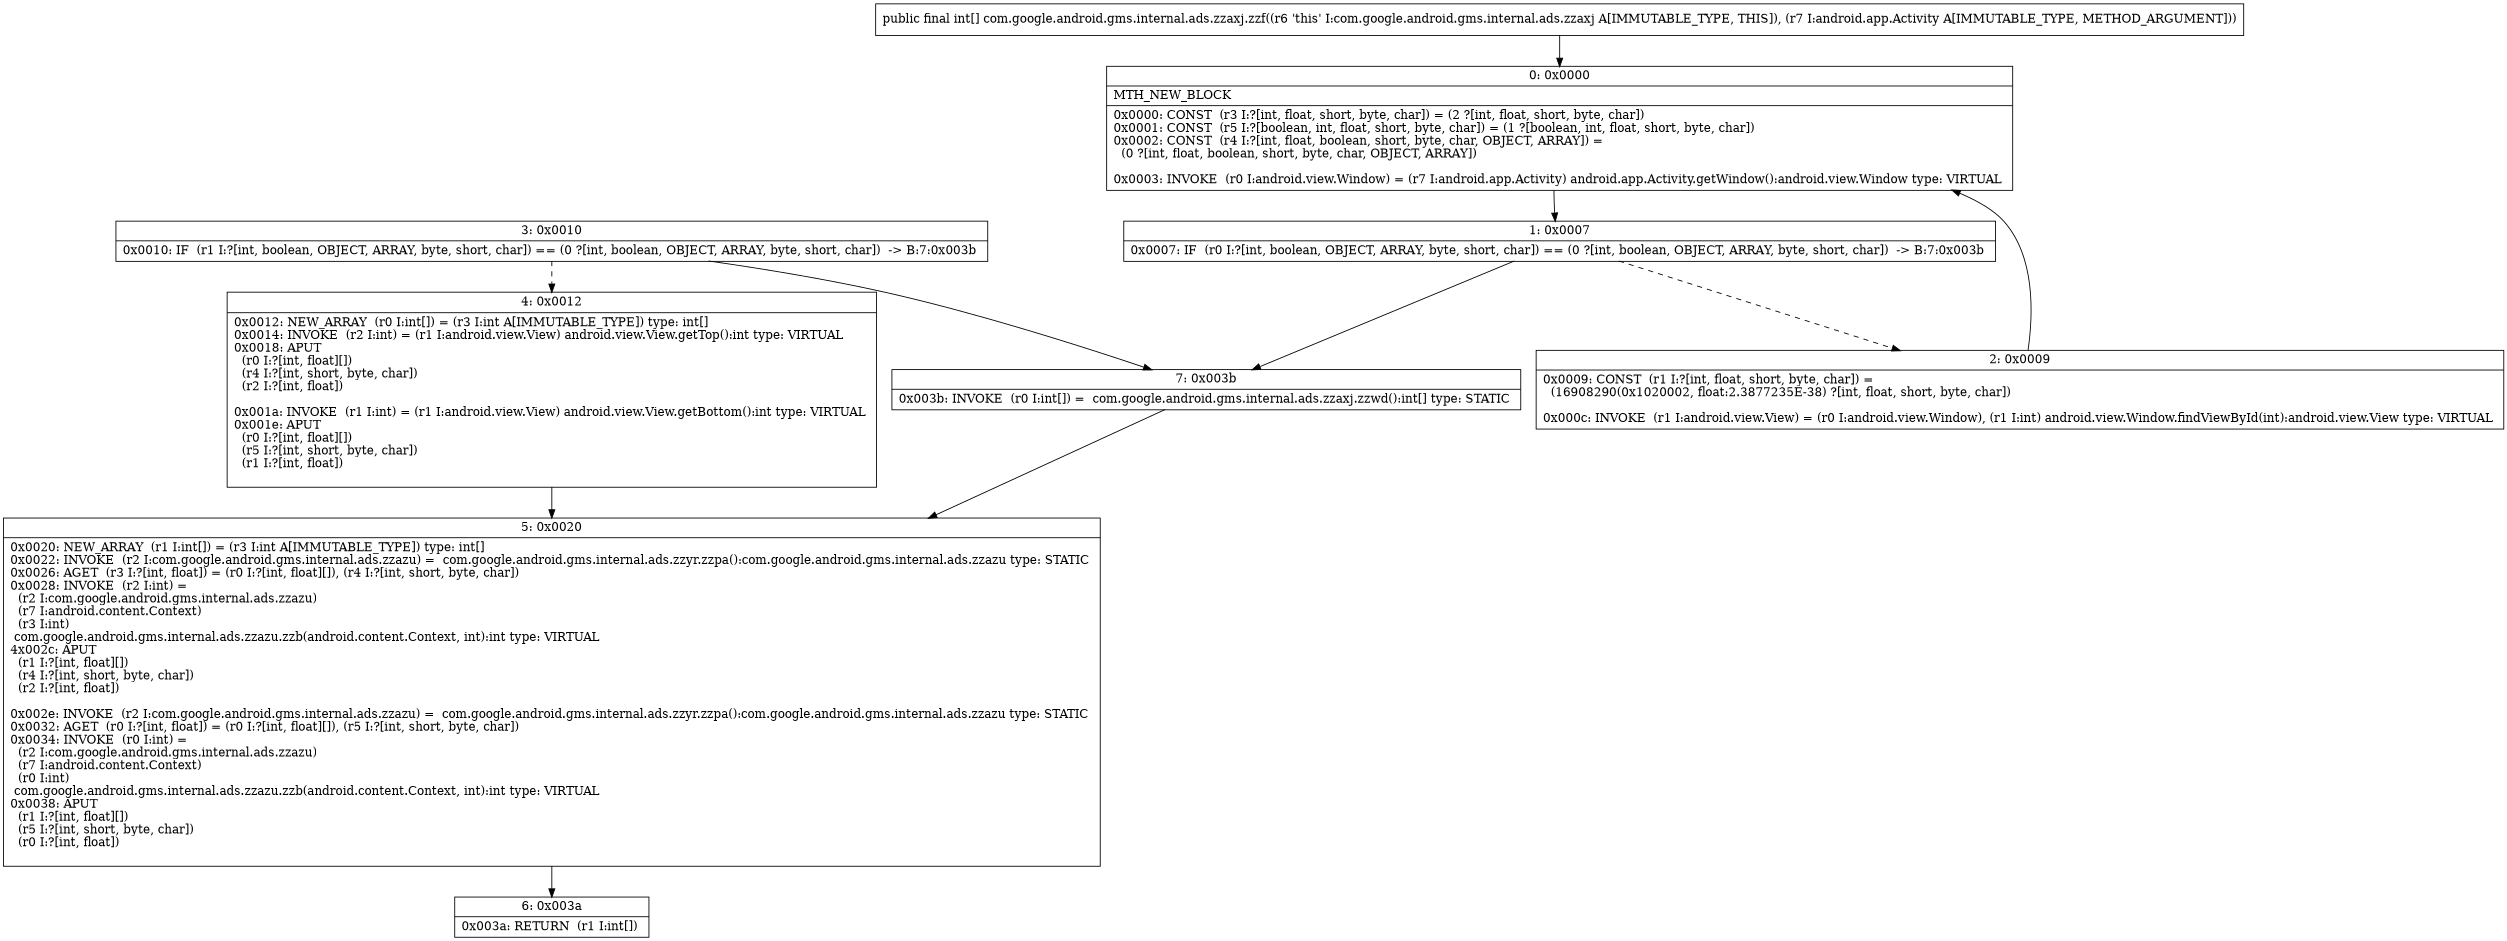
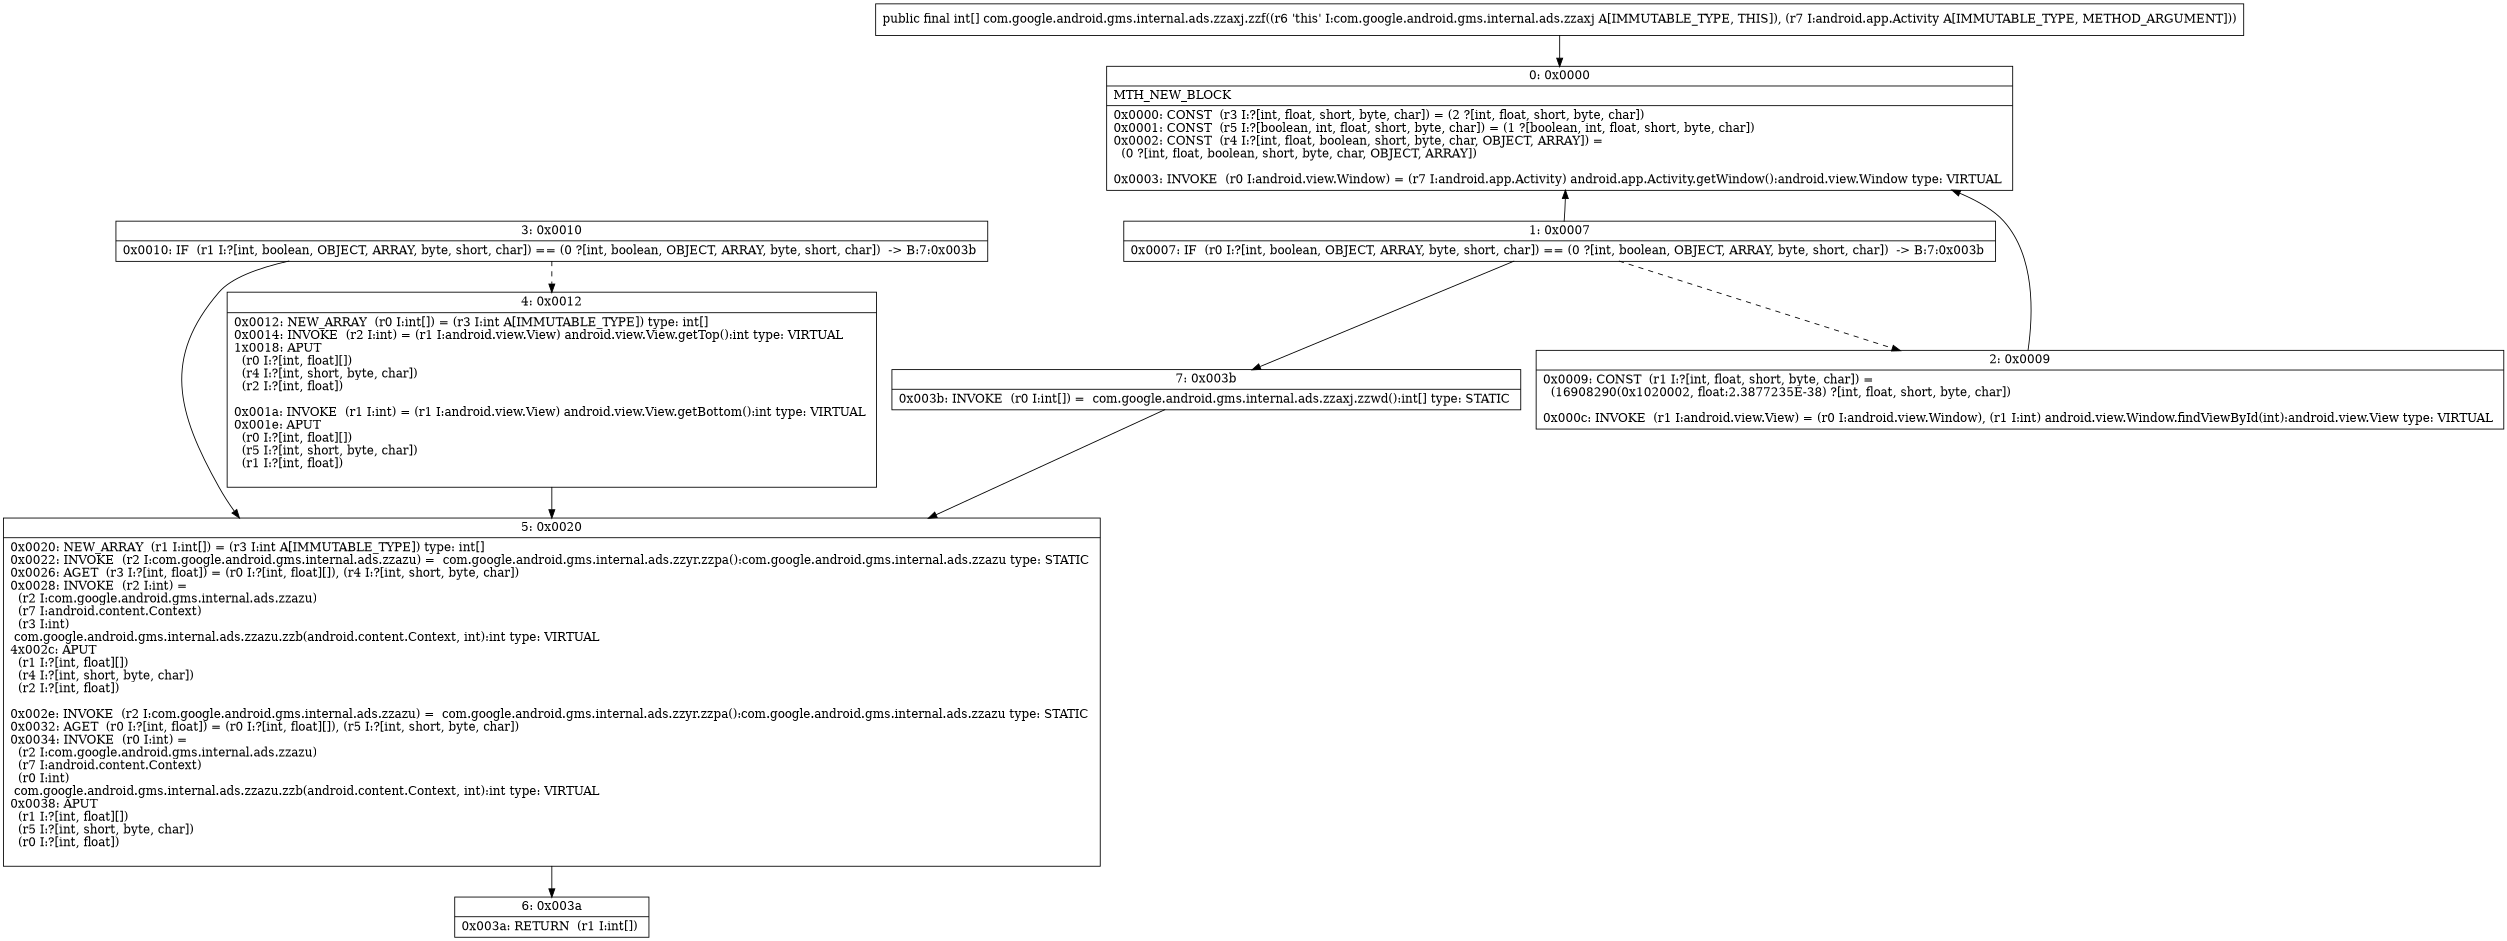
(1554, 201) -> (1565, 210)
(929, 303) -> (183, 364)
(282, 348) -> (282, 348)
